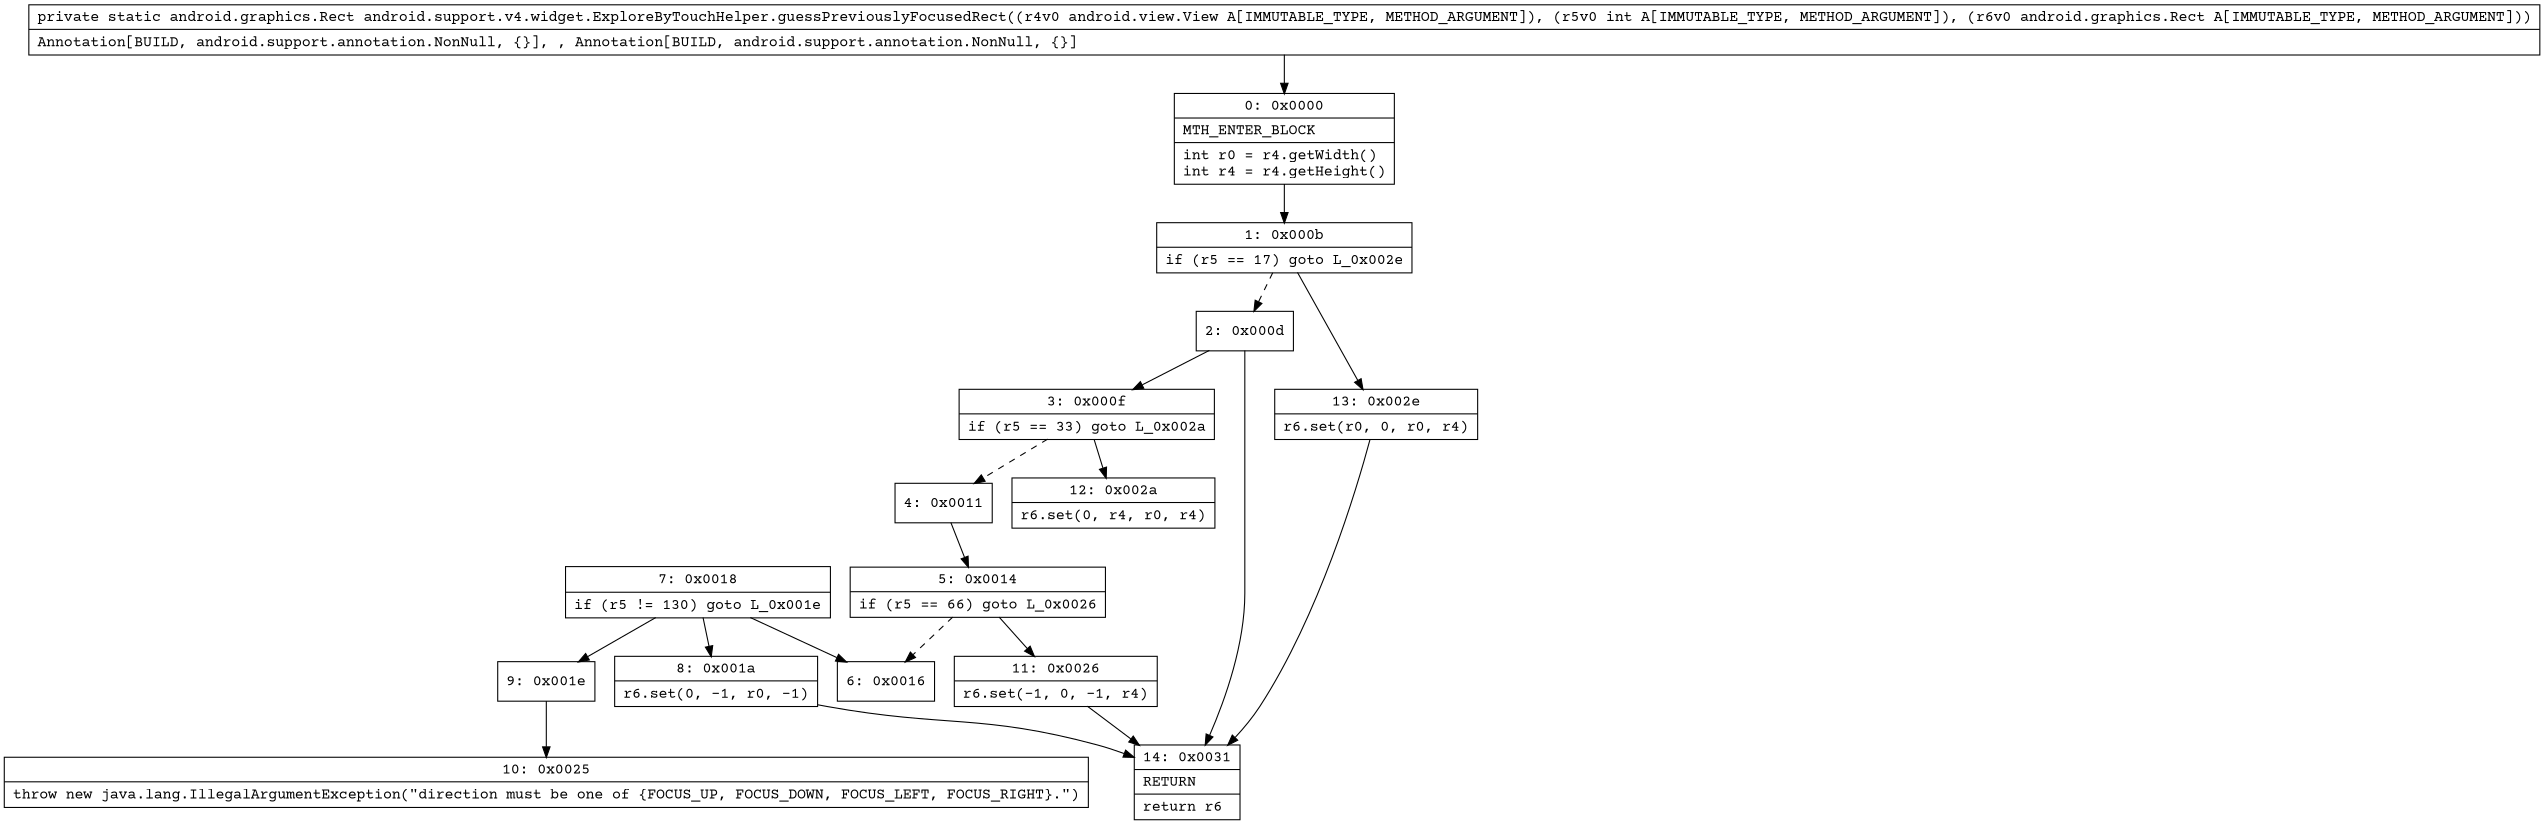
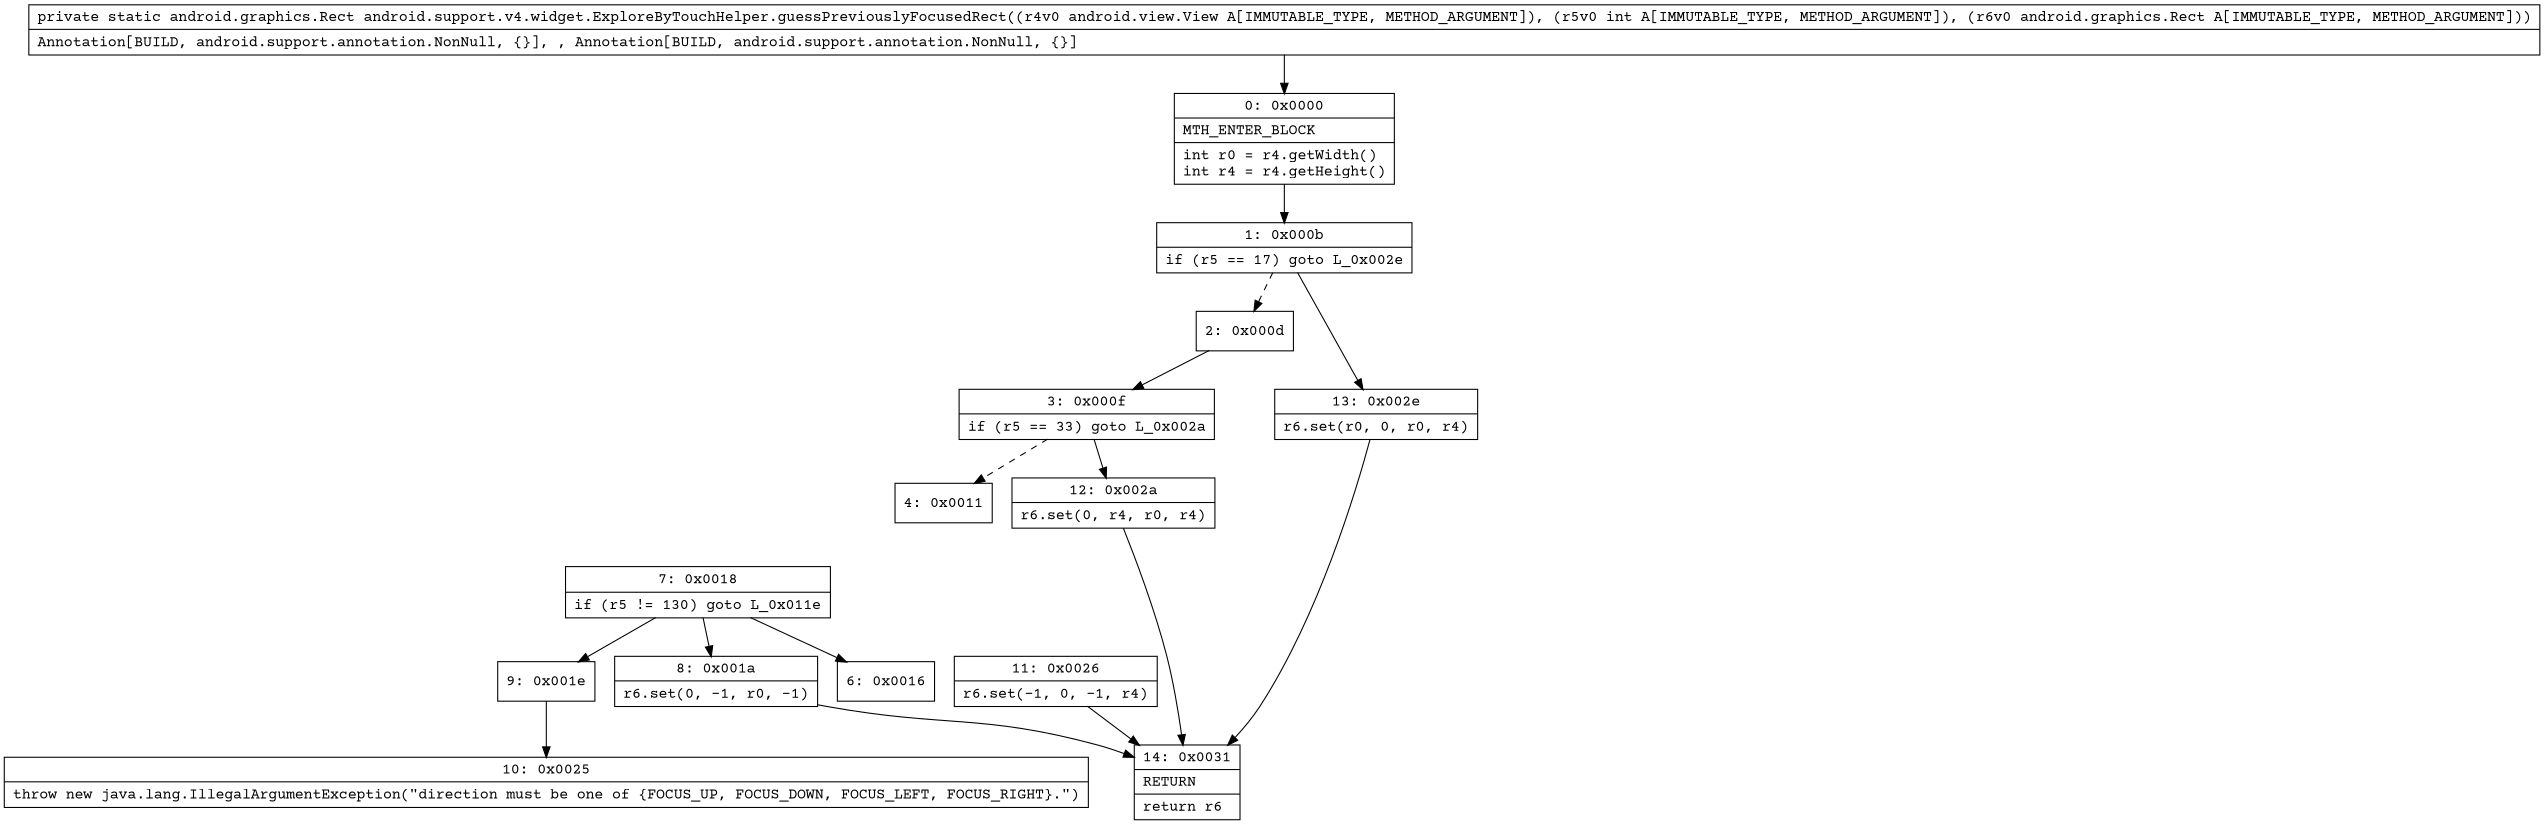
(1245, 545) -> (1159, 629)
(978, 592) -> none
(698, 605) -> (698, 605)
